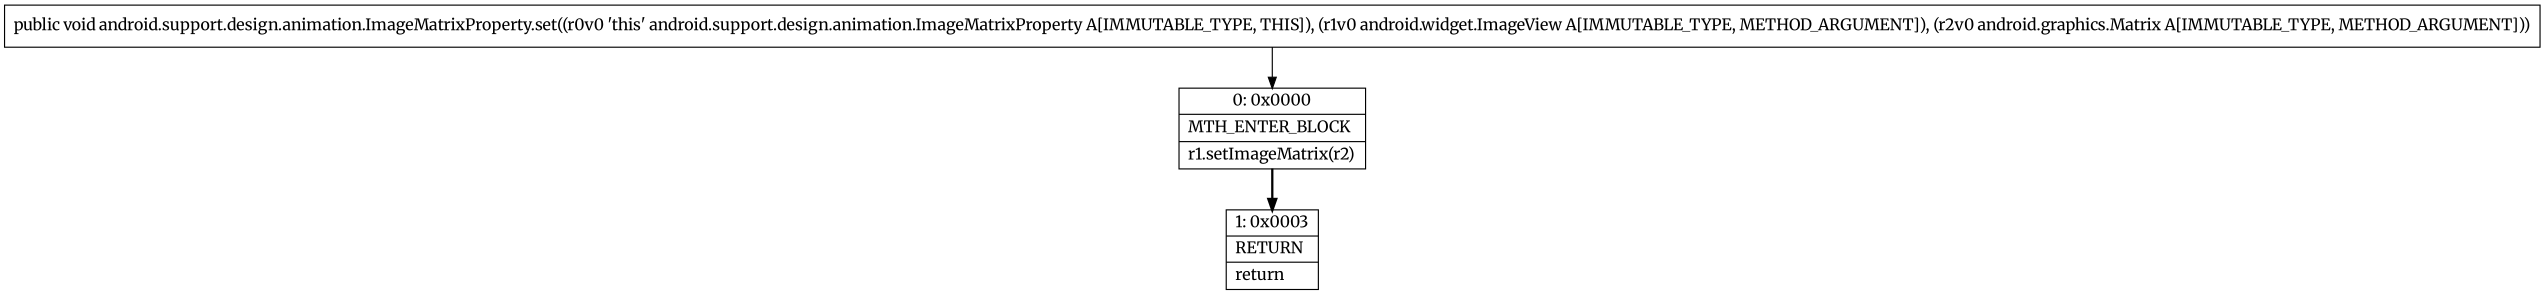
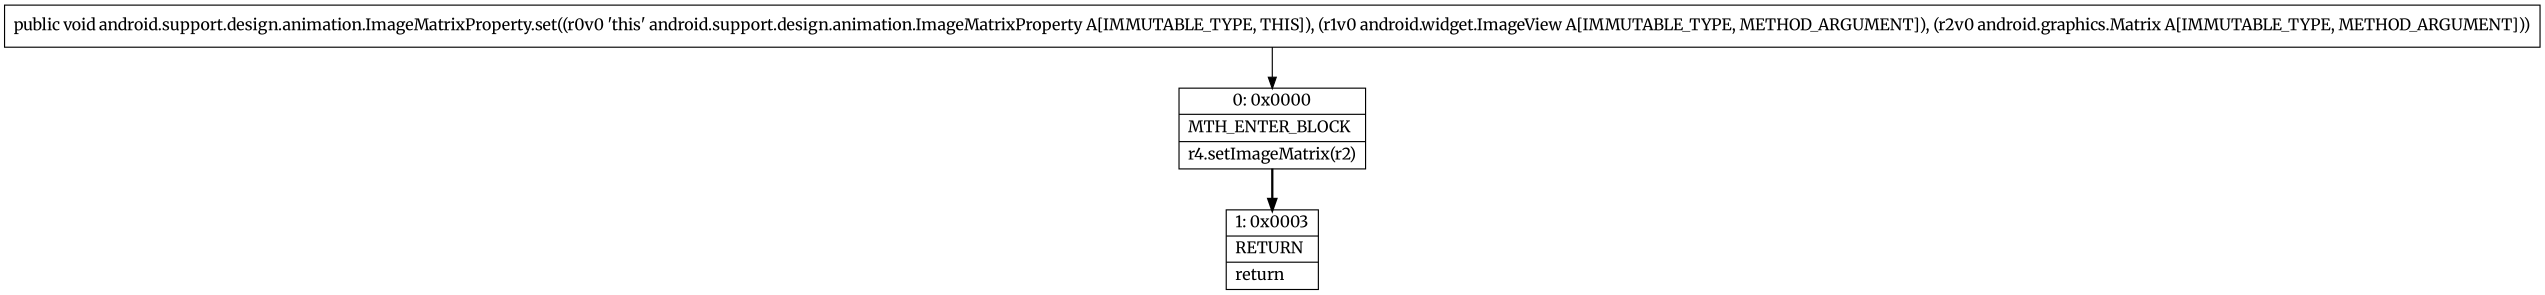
(1272, 155) -> (1272, 155)
